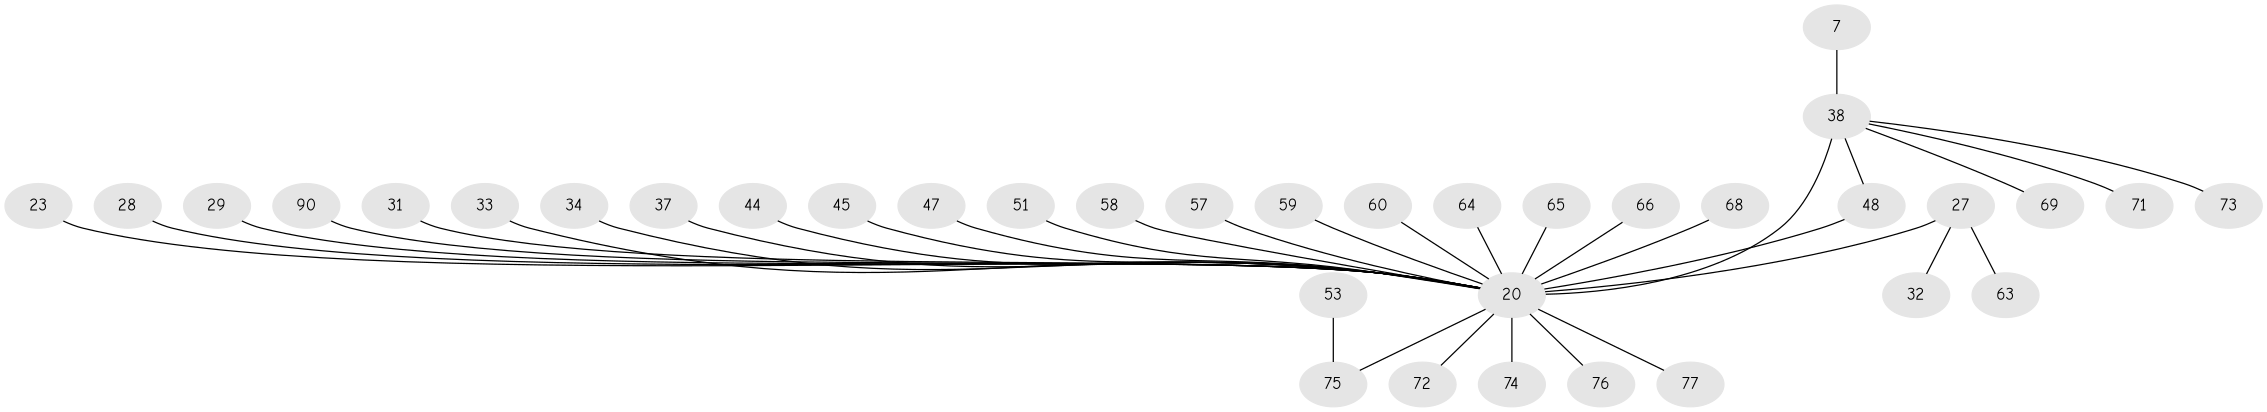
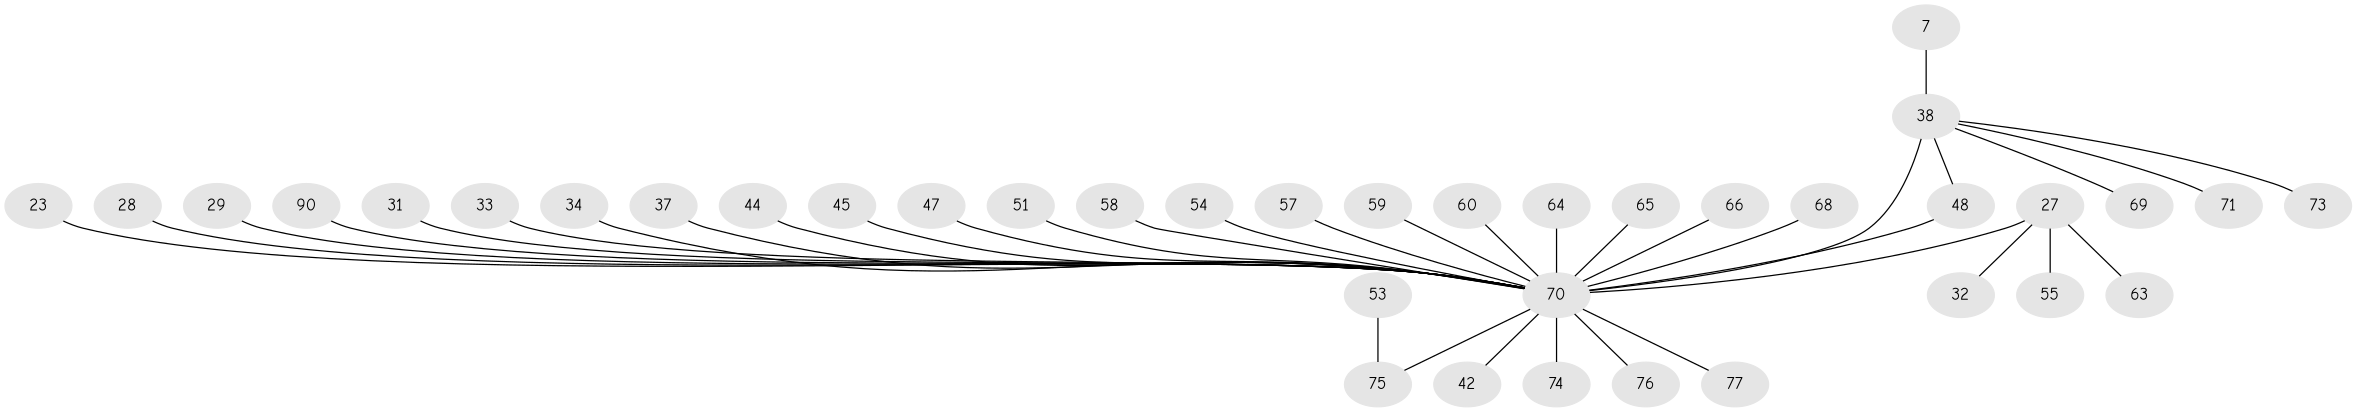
none -> (1199, 206)
(1512, 295) -> (1557, 295)
none -> (2050, 295)
(1423, 384) -> (1467, 384)
